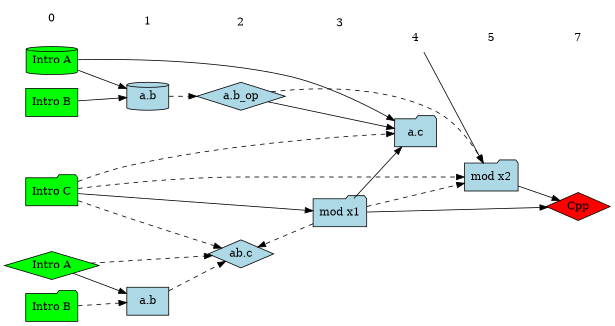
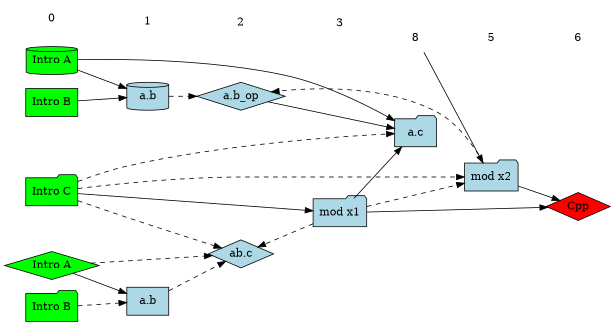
(416, 38) -> (416, 38)
(578, 38) -> (578, 38)
(386, 95) -> (394, 97)
